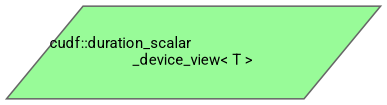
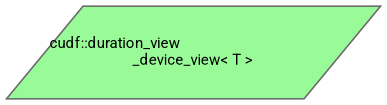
(194, 53) -> (194, 53)
